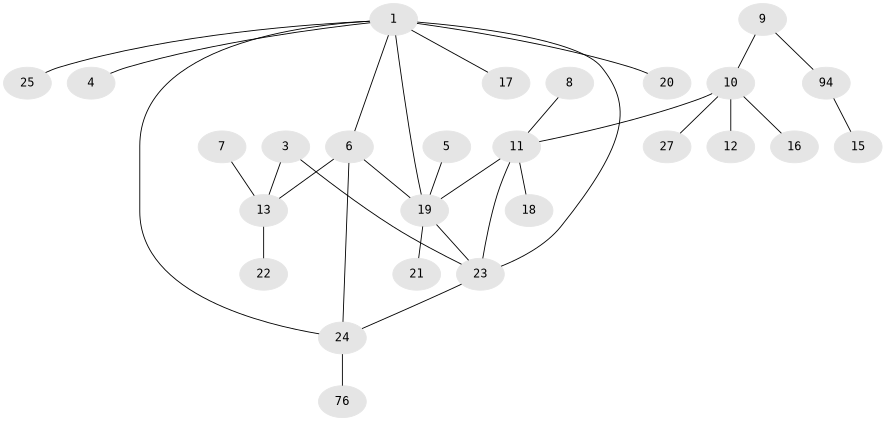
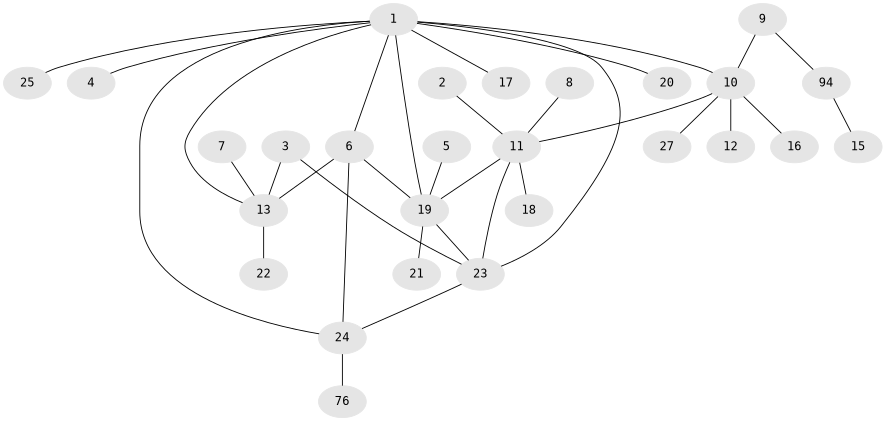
none -> (567, 38)
none -> (442, 83)
none -> (228, 89)
